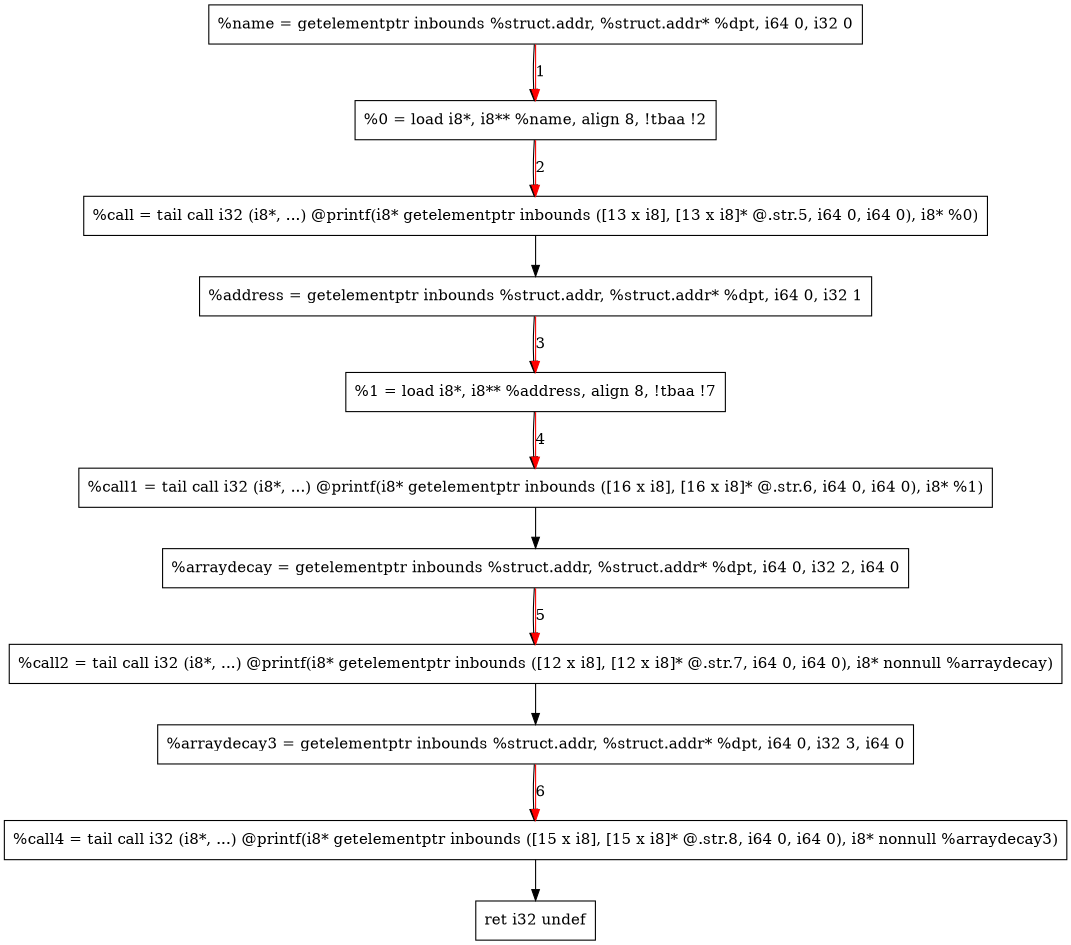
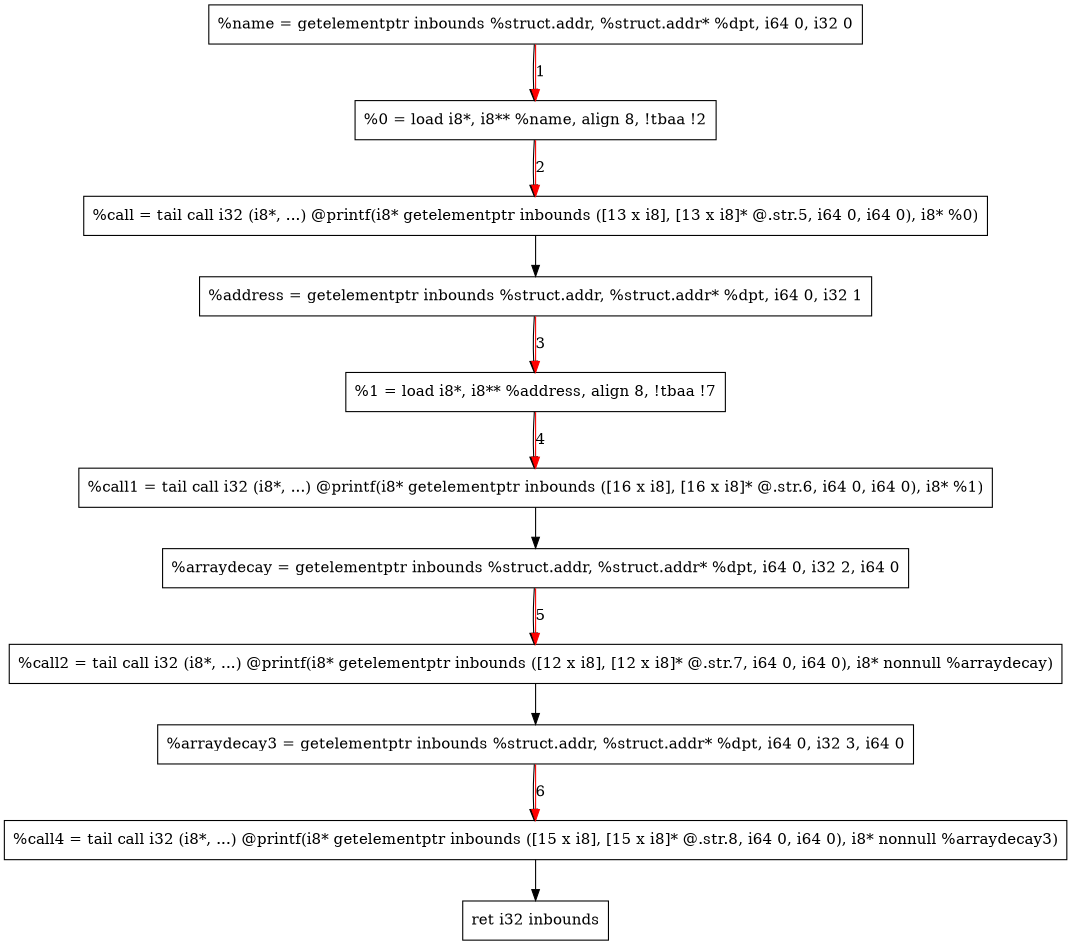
(536, 921) -> (536, 921)
